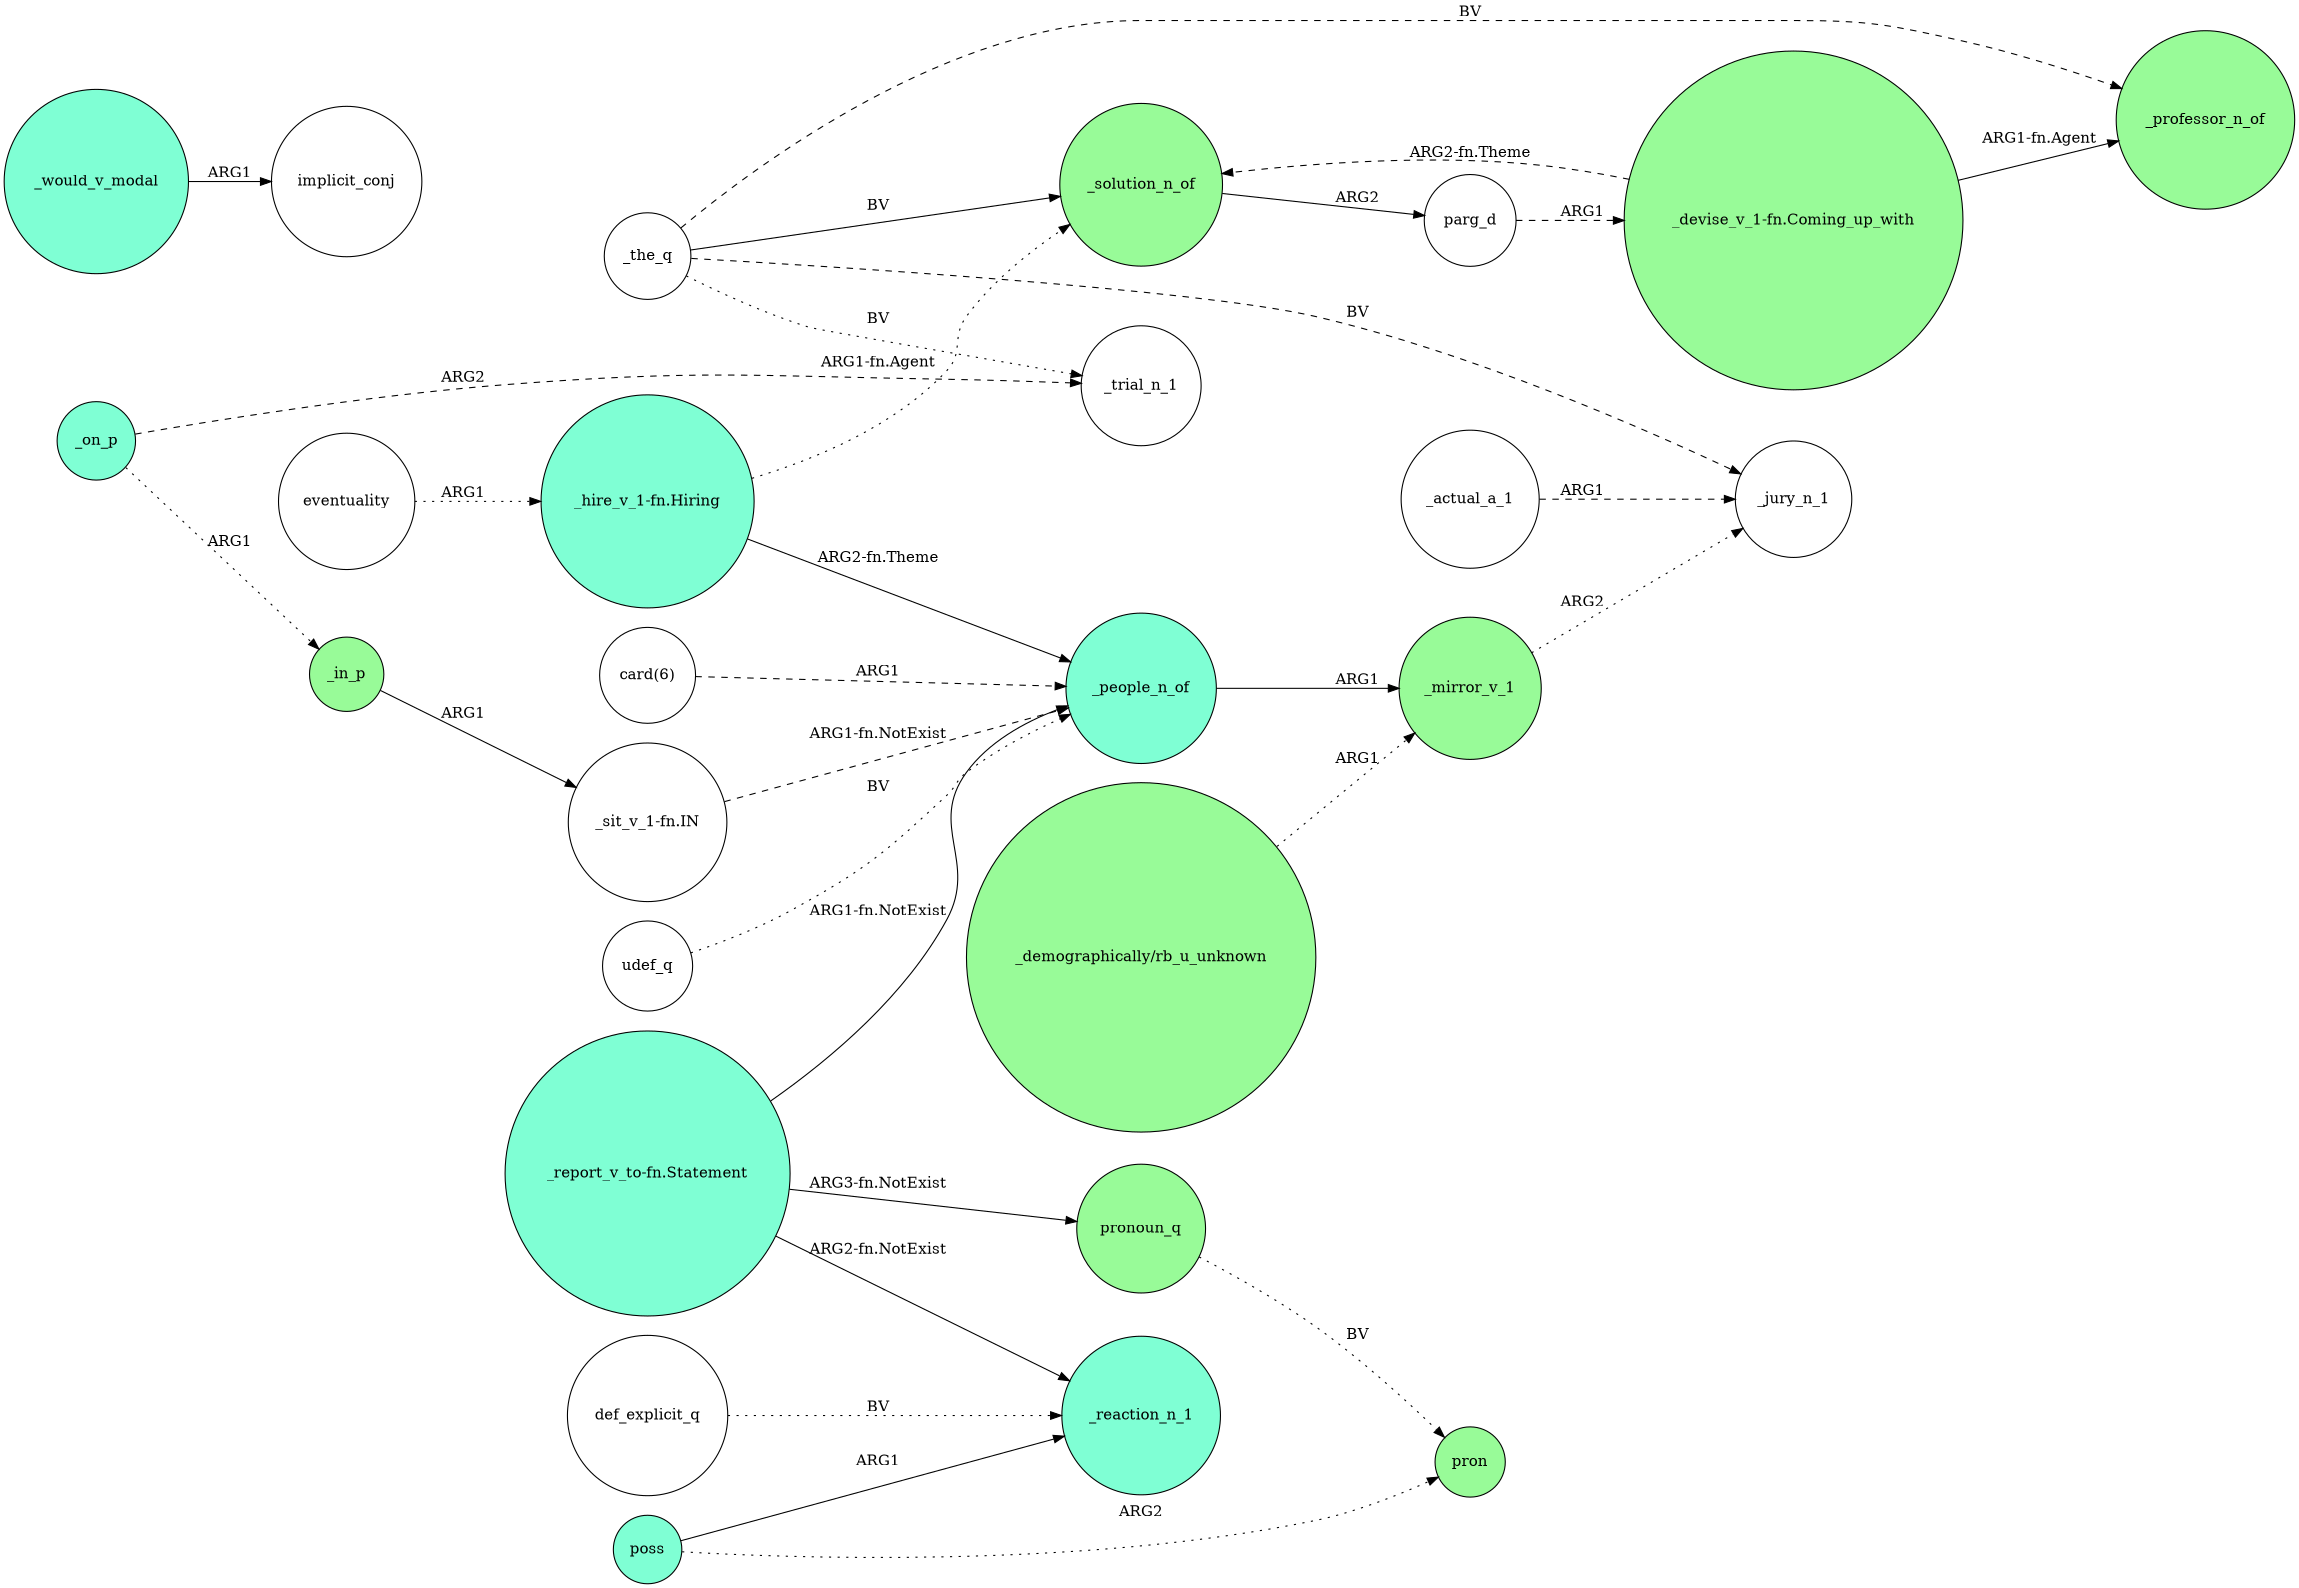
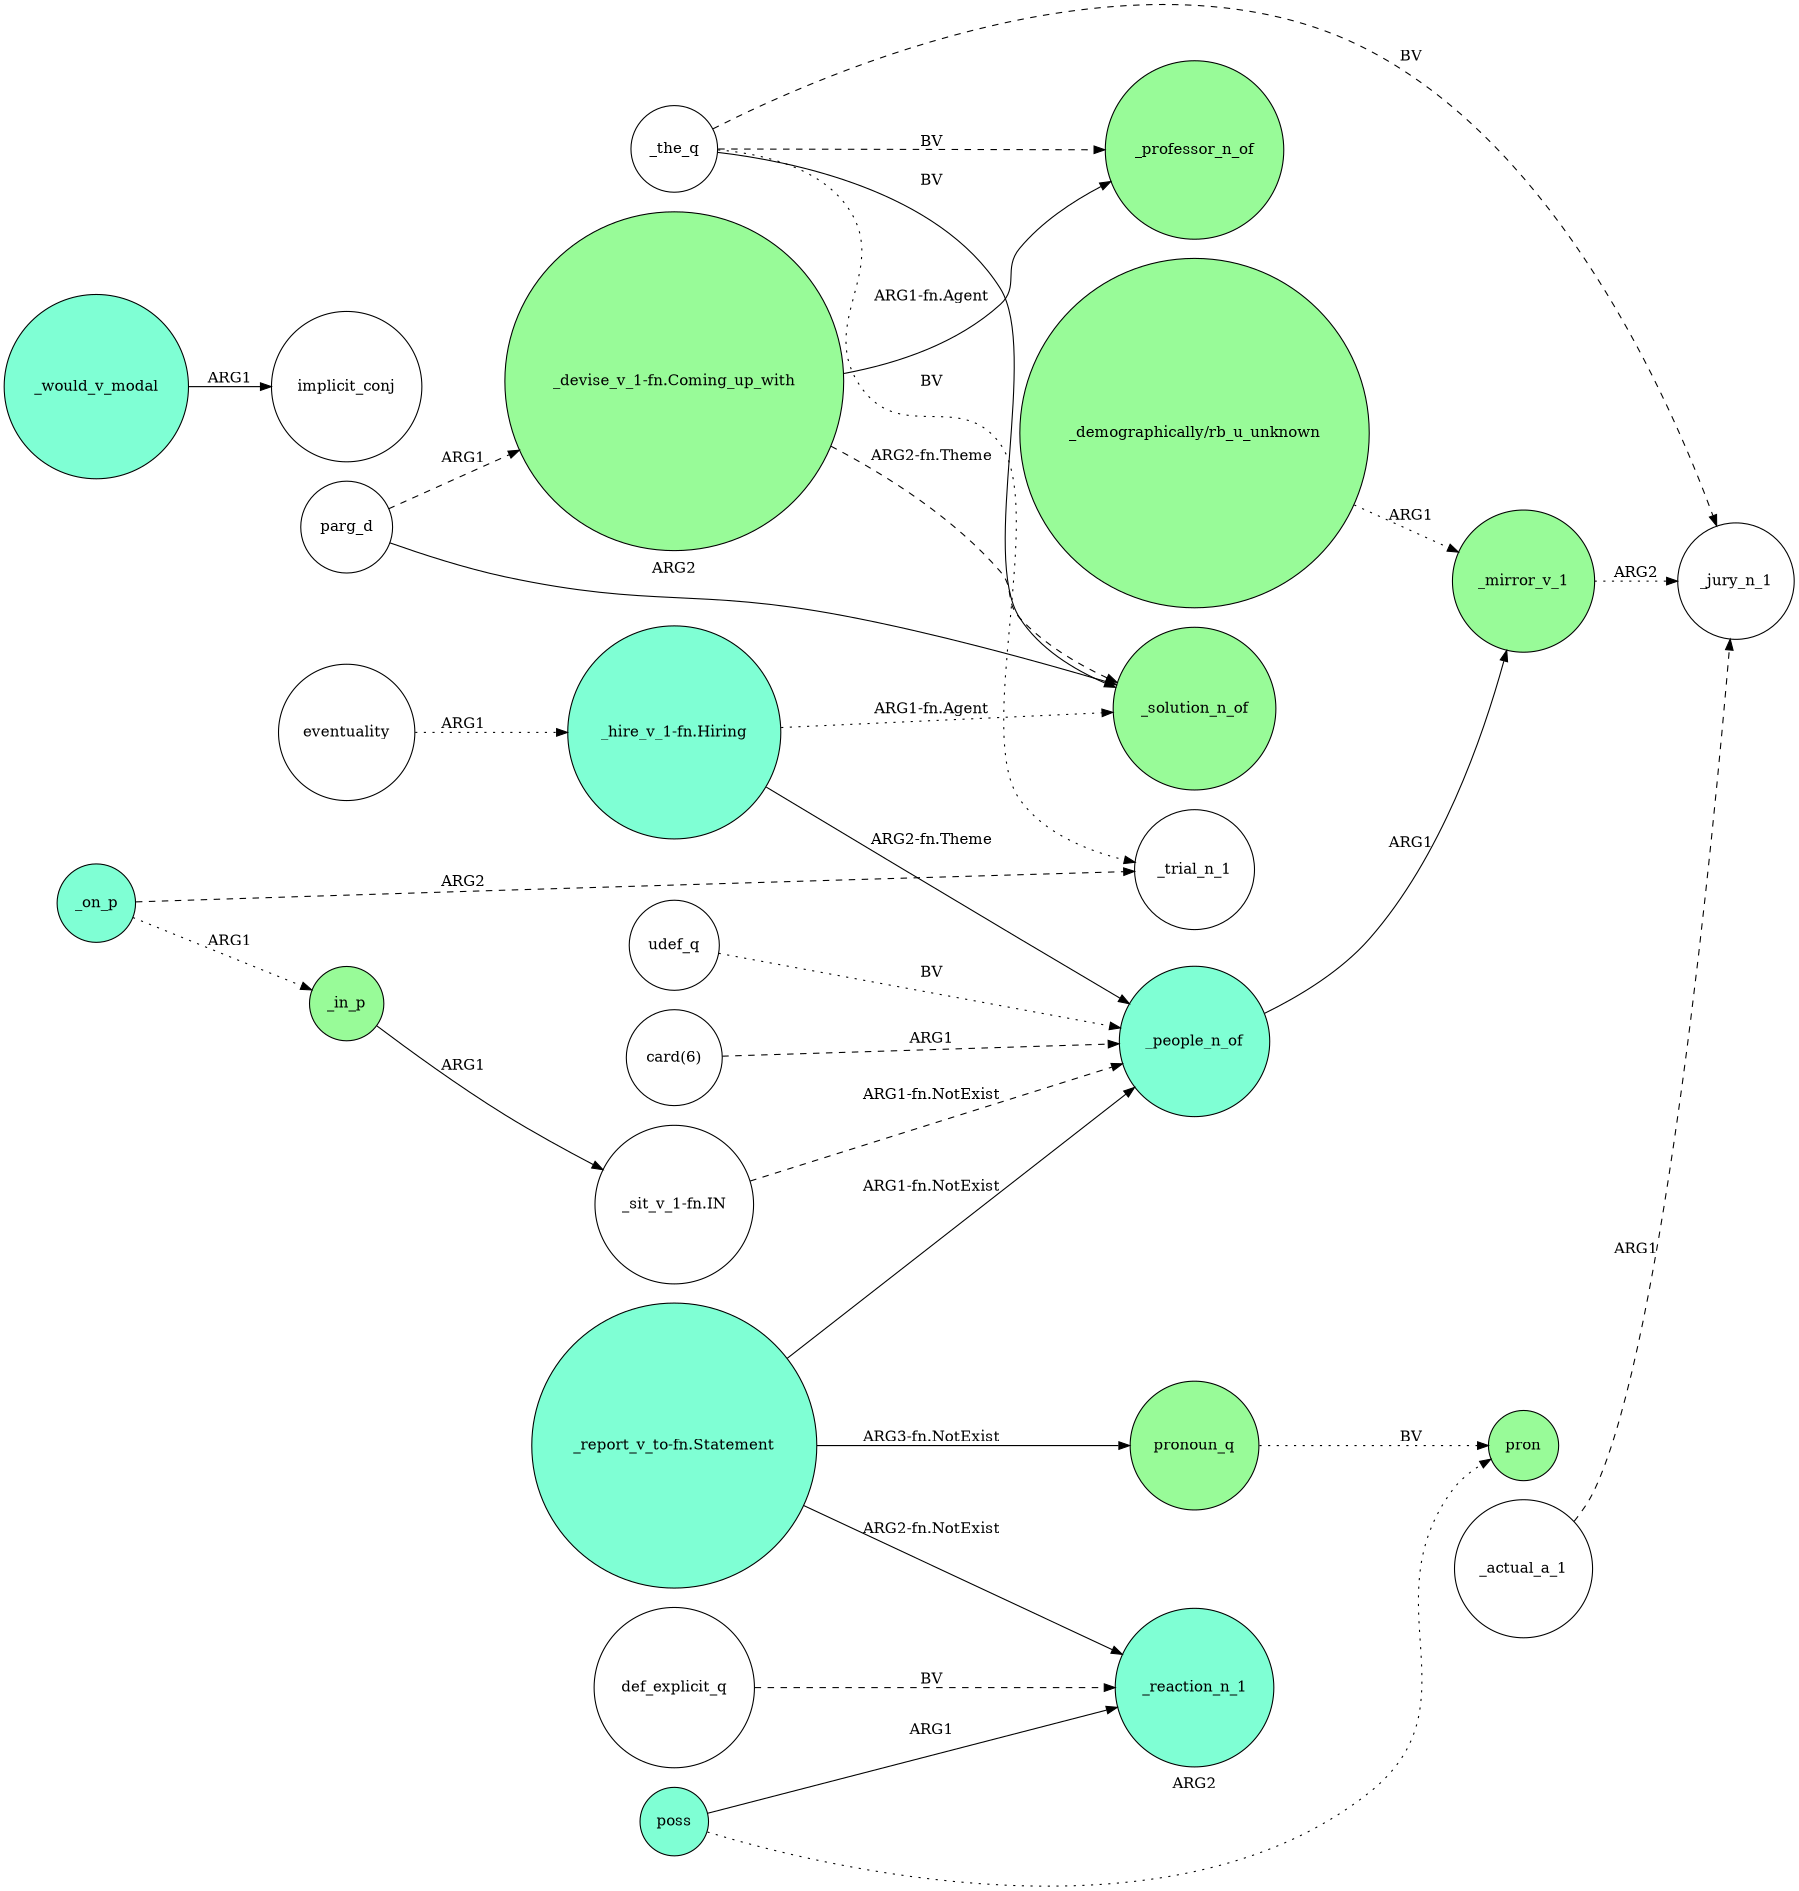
(1318, 204) -> (749, 602)
(889, 1415) -> (929, 1688)
